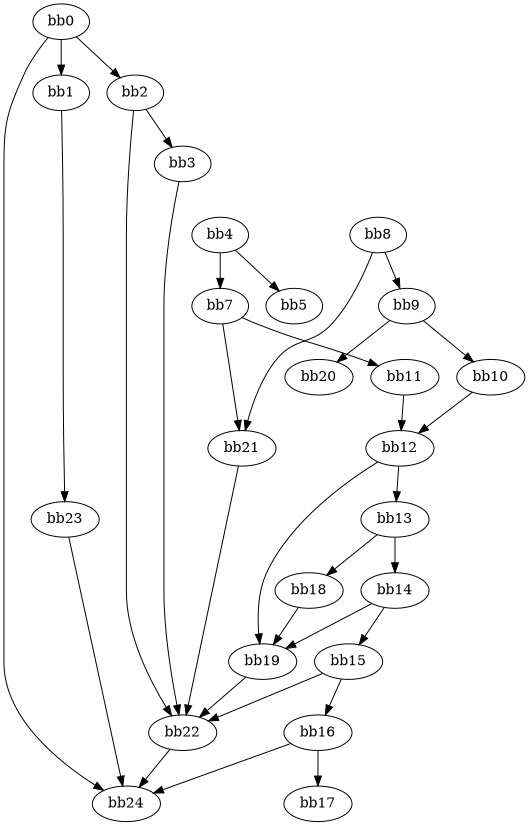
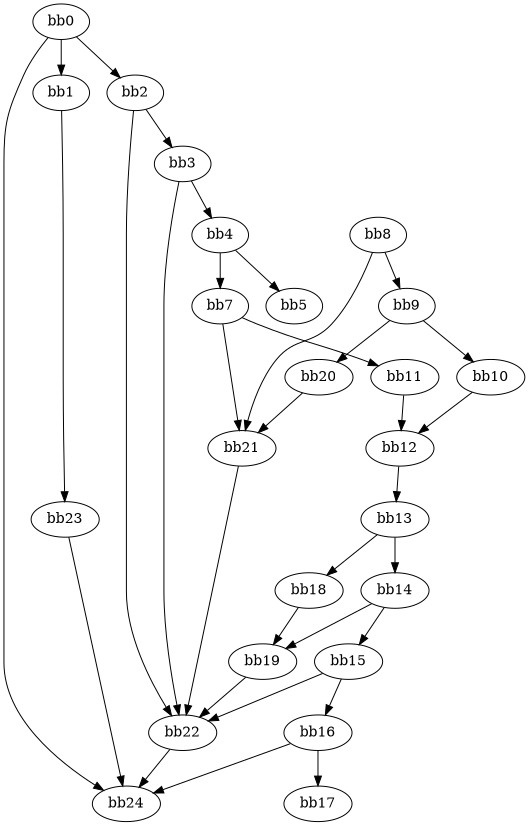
none -> (199, 195)
none -> (284, 409)
(293, 533) -> none
